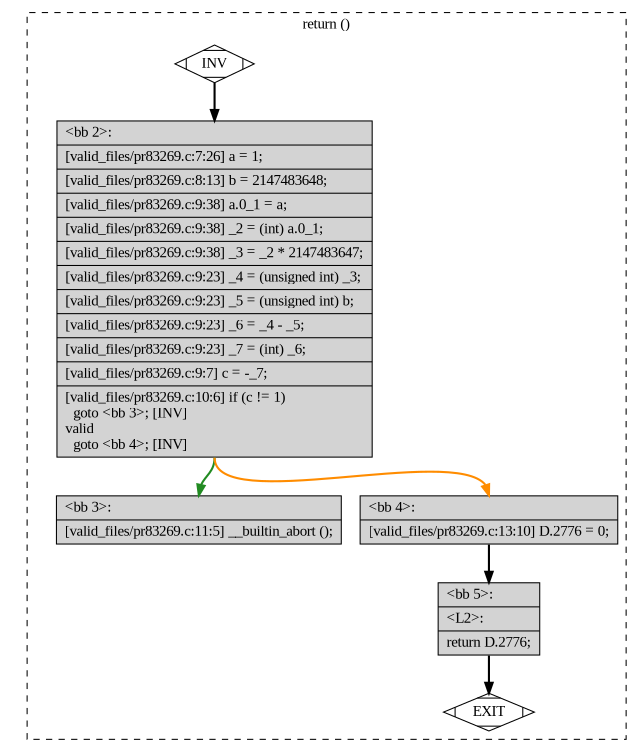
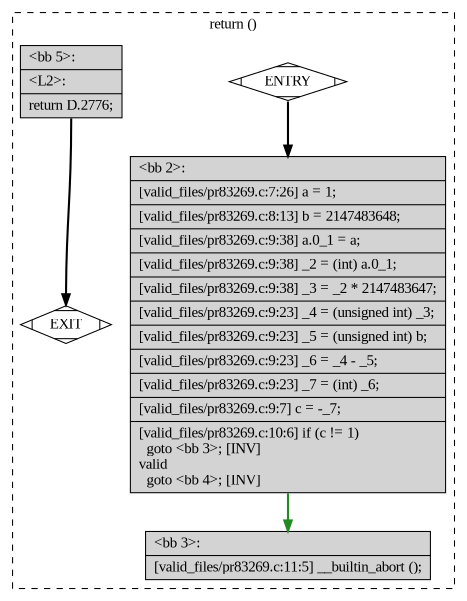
(215, 64) -> (288, 82)
(489, 520) -> none
